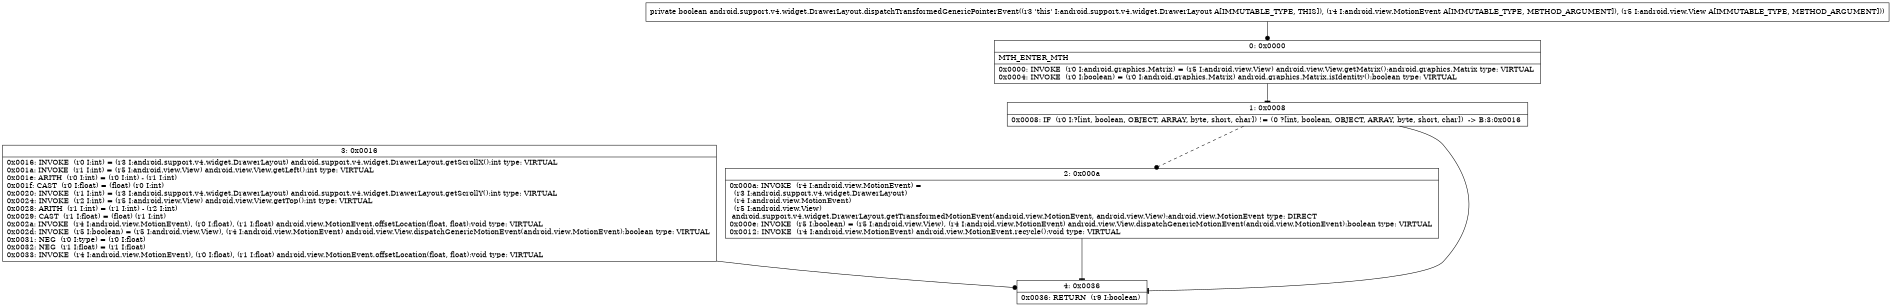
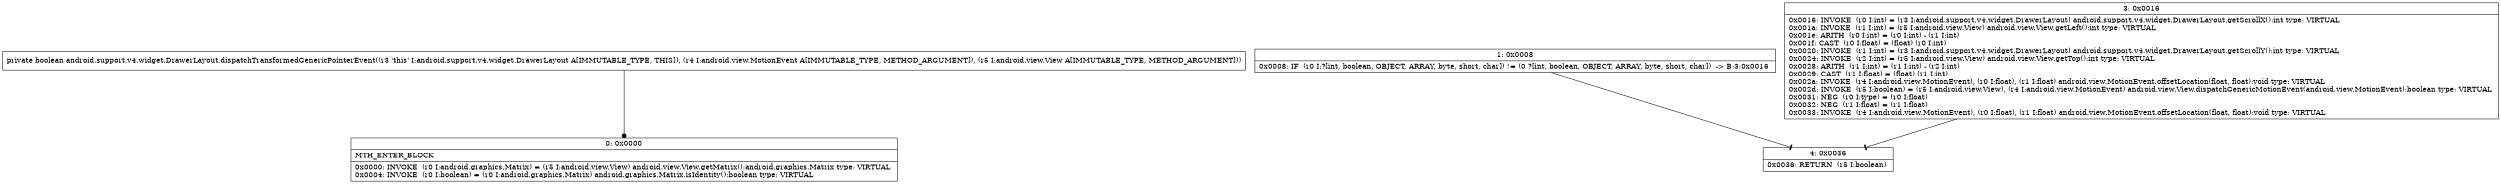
(1034, 58) -> (395, 155)
(1268, 92) -> none
(1082, 203) -> none
(864, 276) -> (1912, 133)
(1082, 298) -> (1828, 165)
